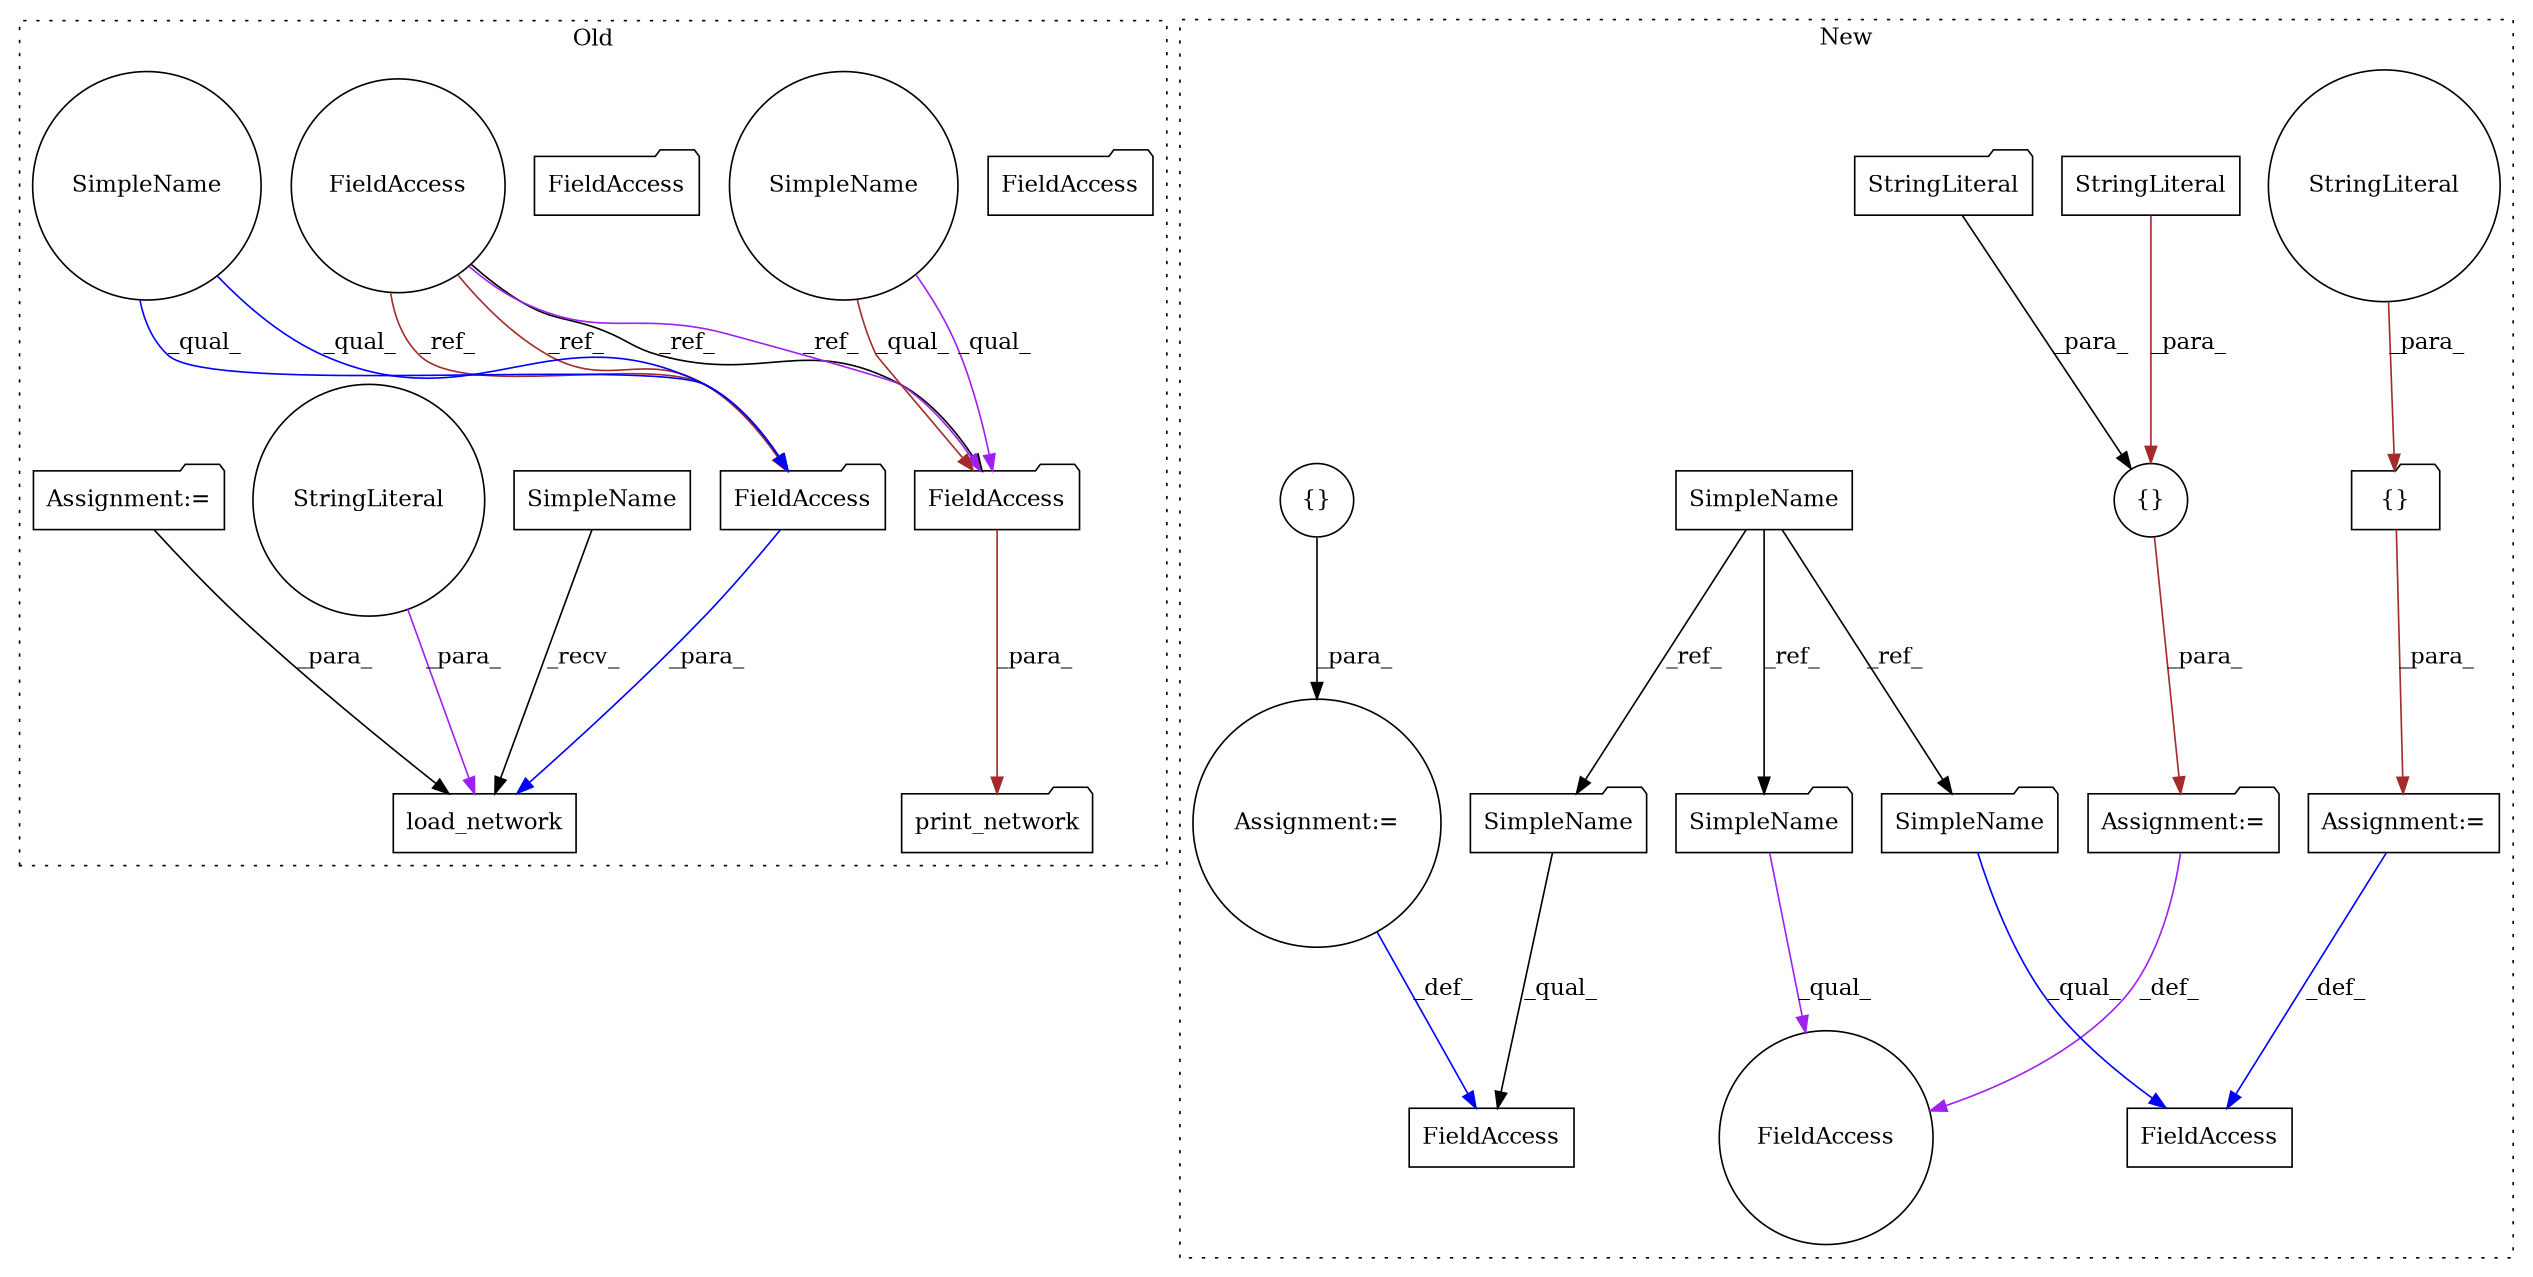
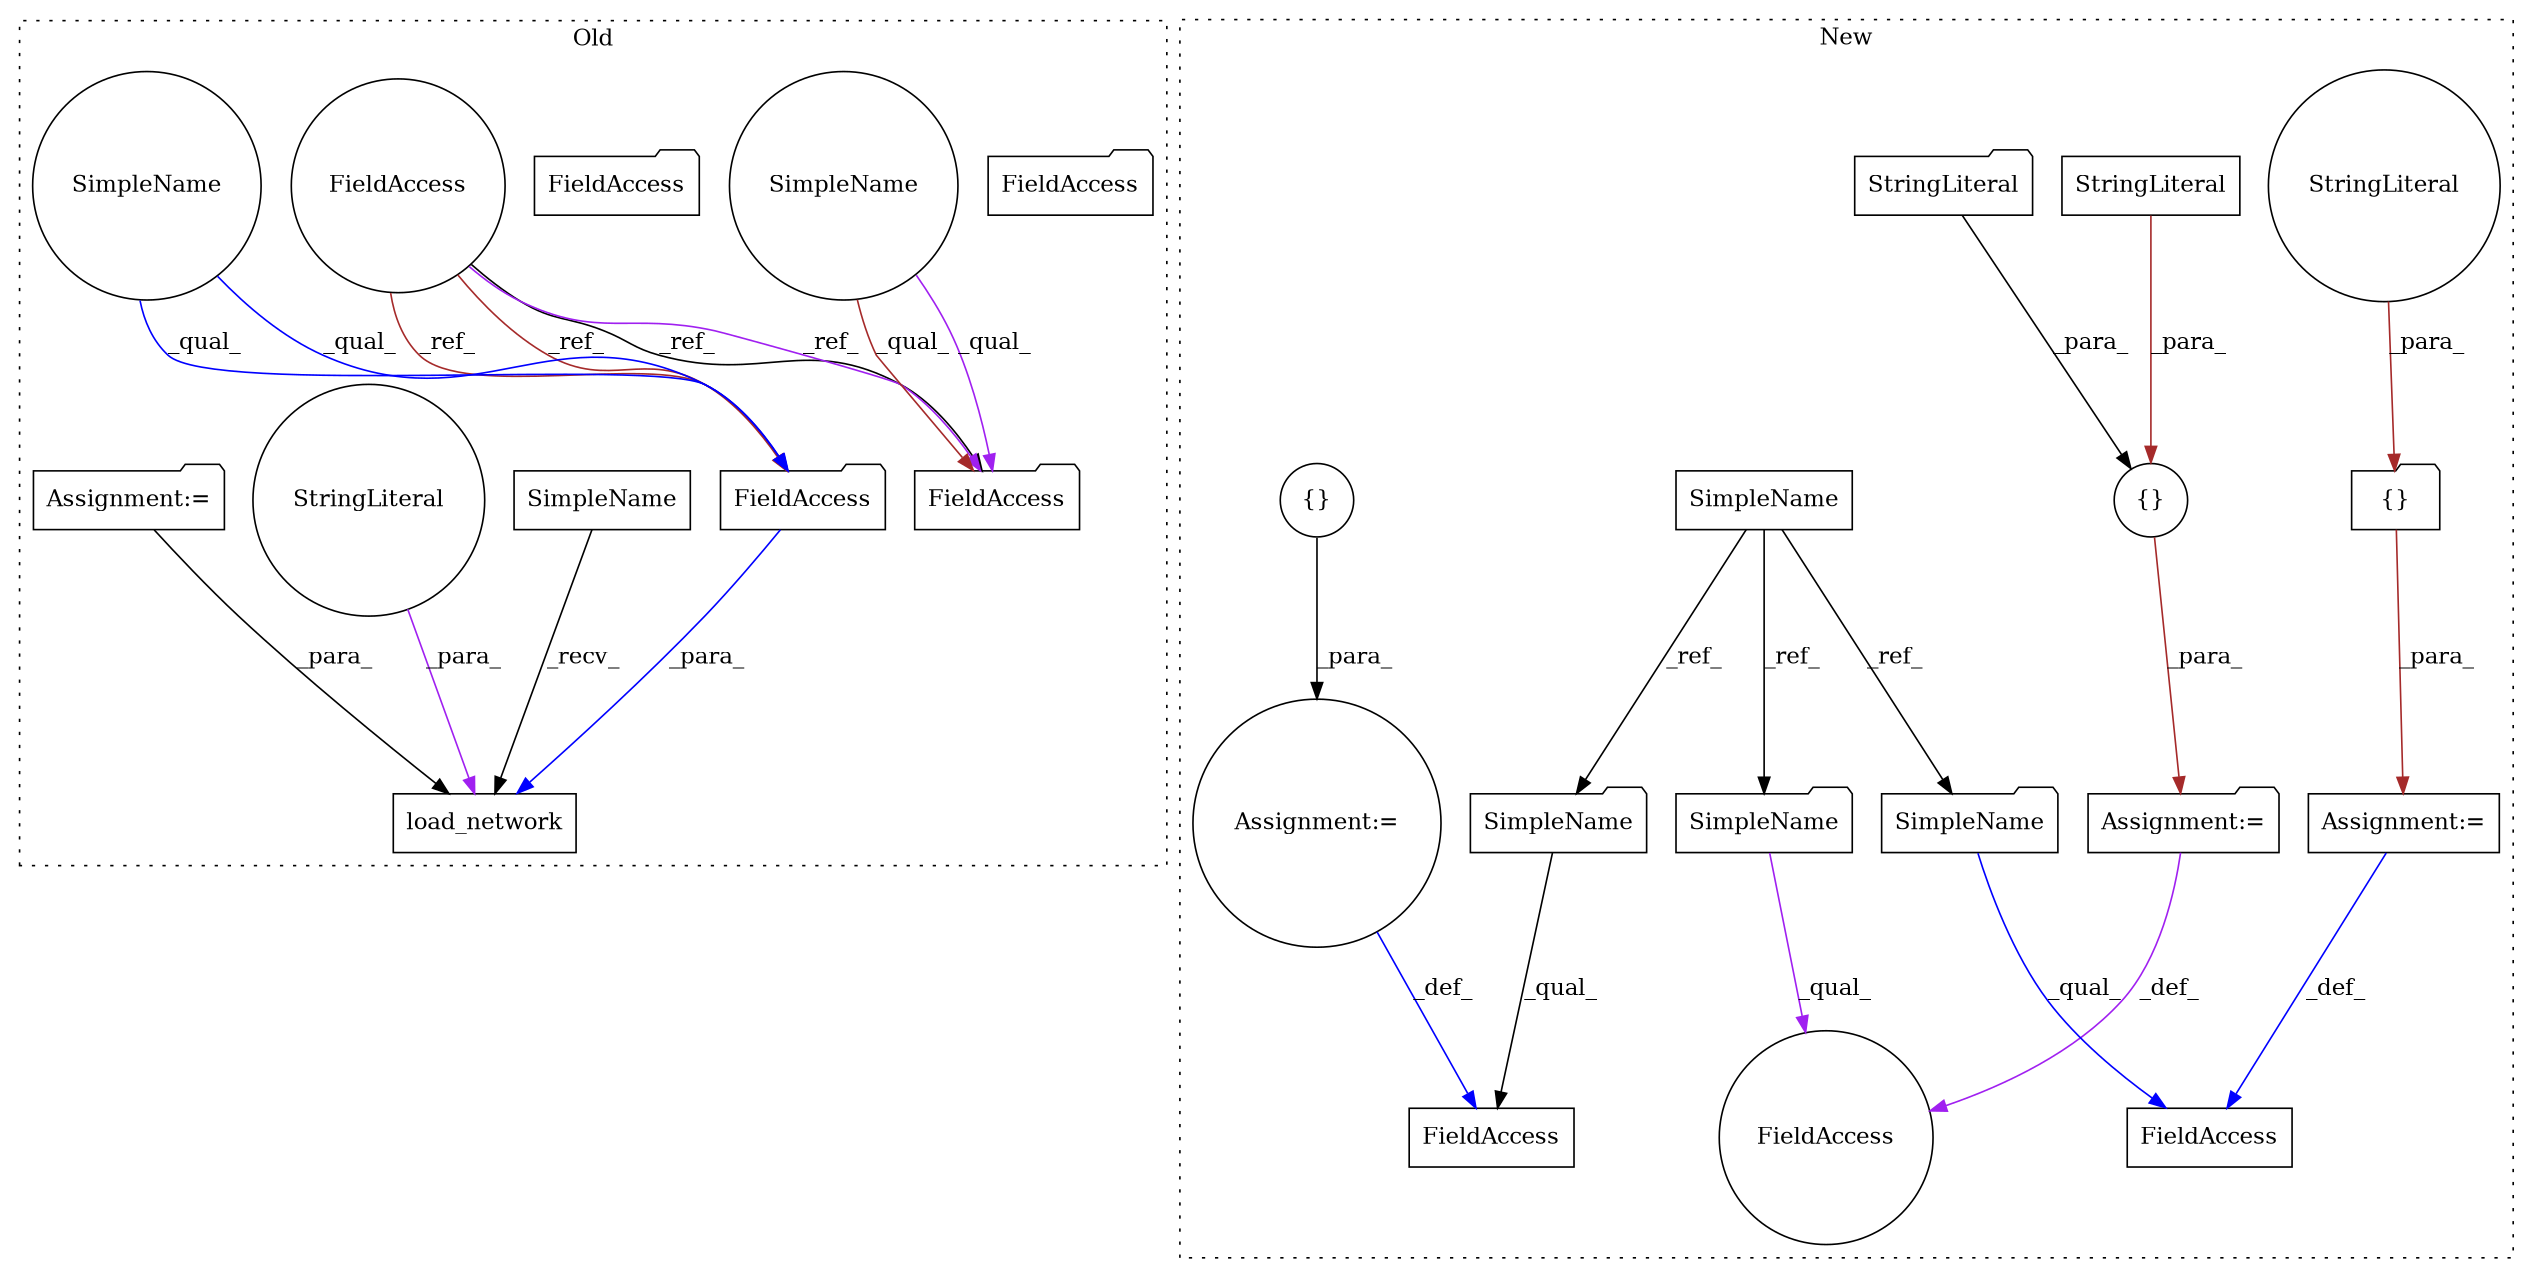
(997, 823) -> none
